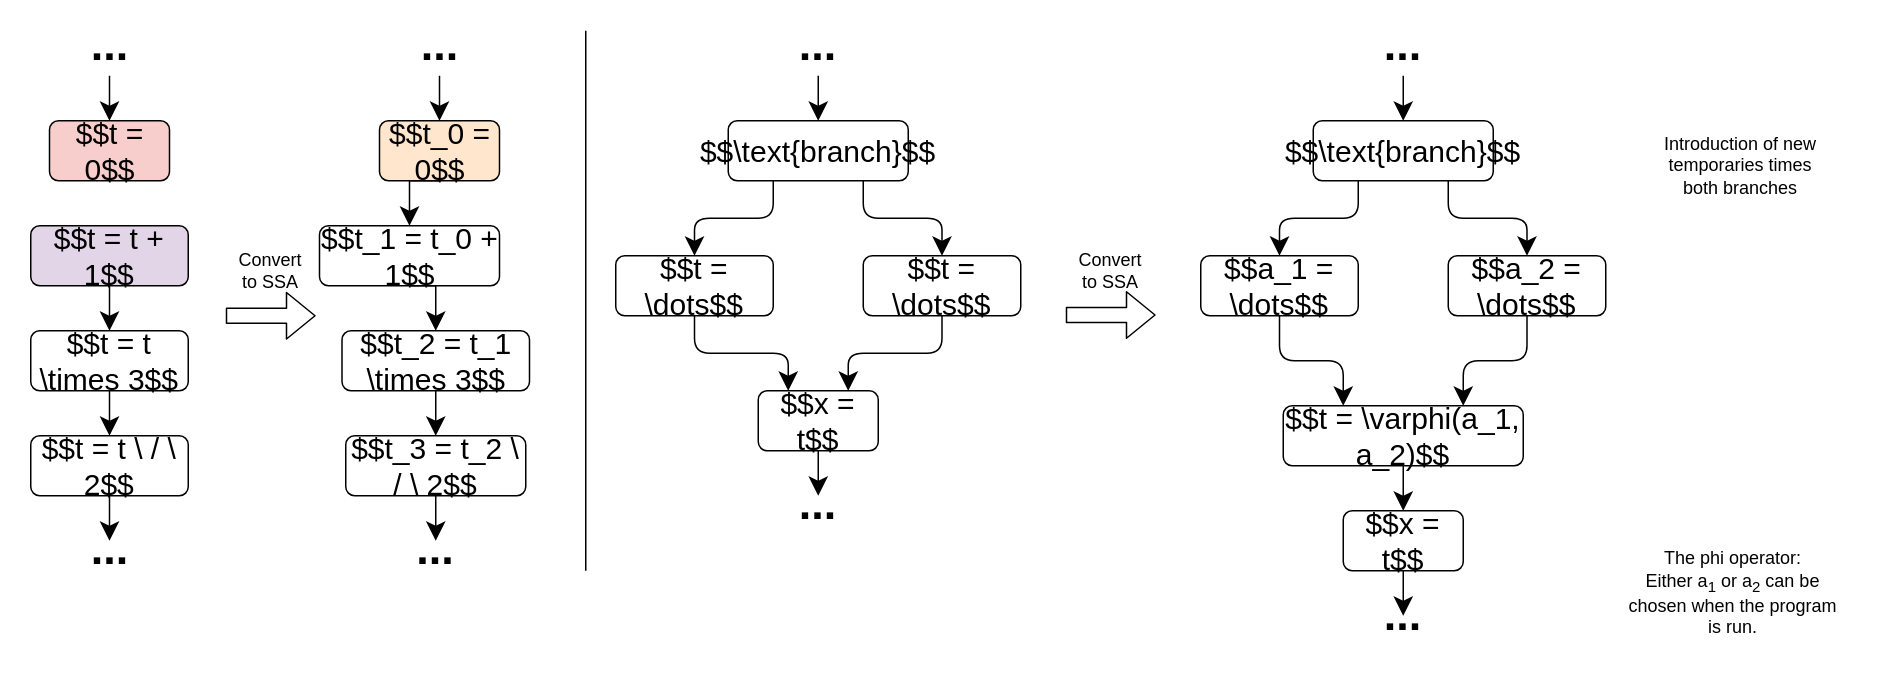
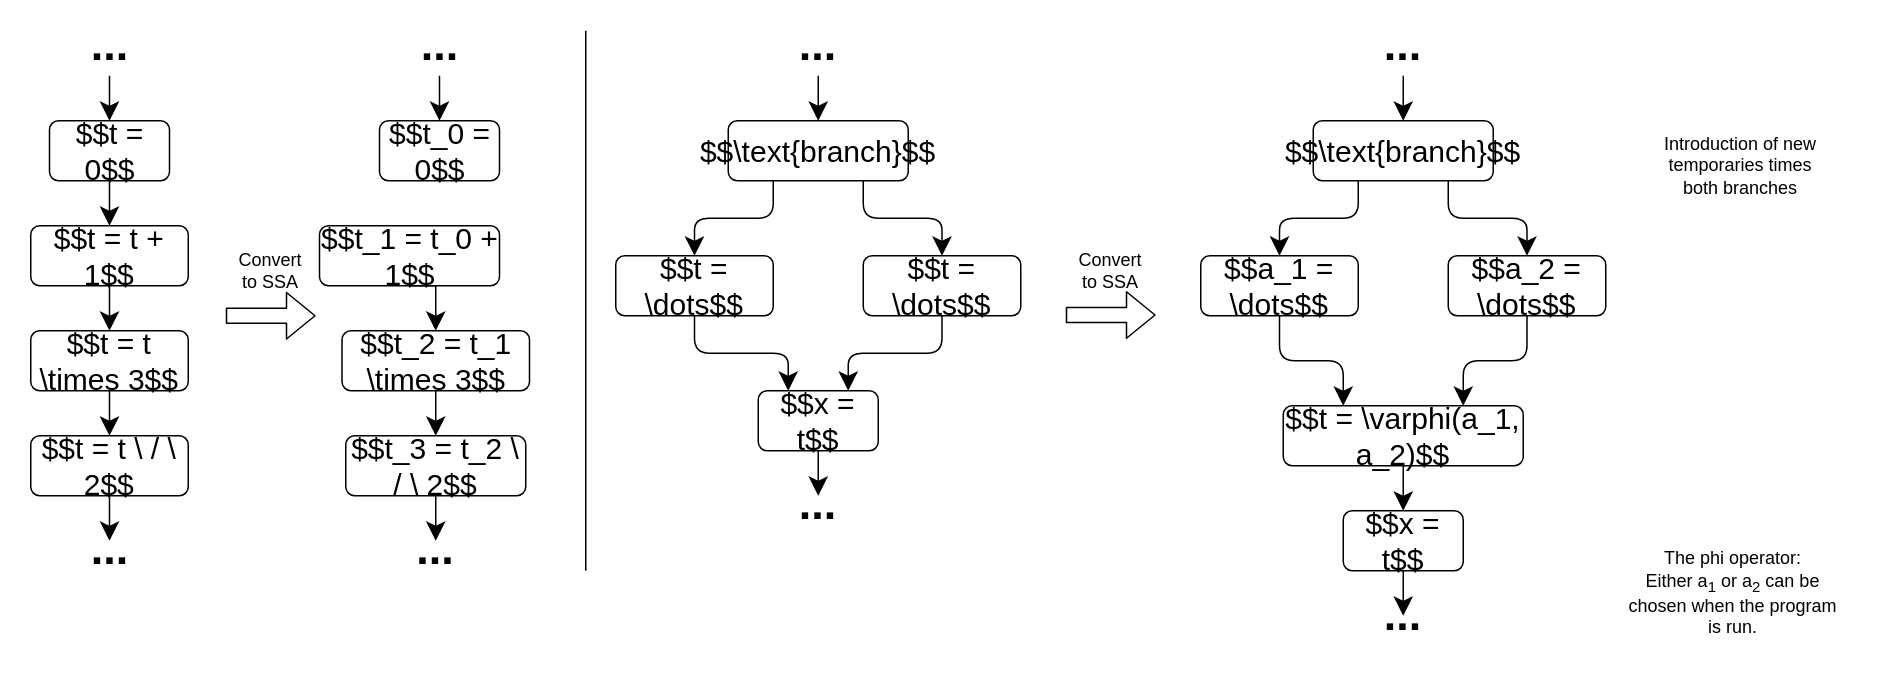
(110, 151) -> (110, 151)
(440, 151) -> (440, 151)
(410, 195) -> none
none -> (110, 196)
(110, 256) -> (110, 256)
